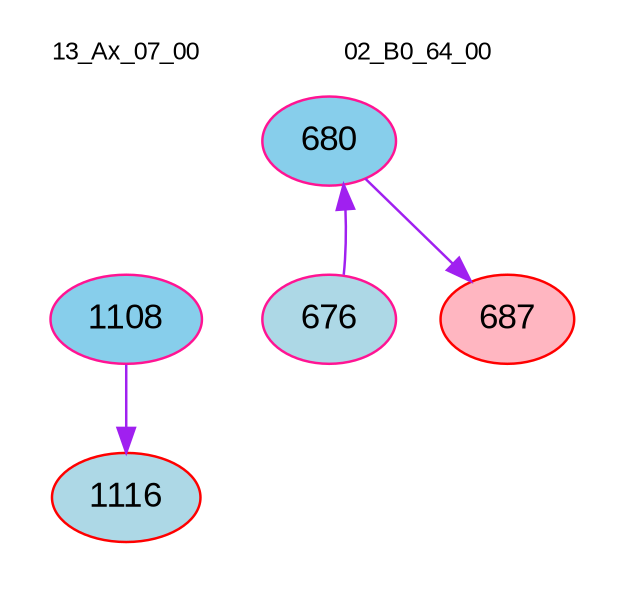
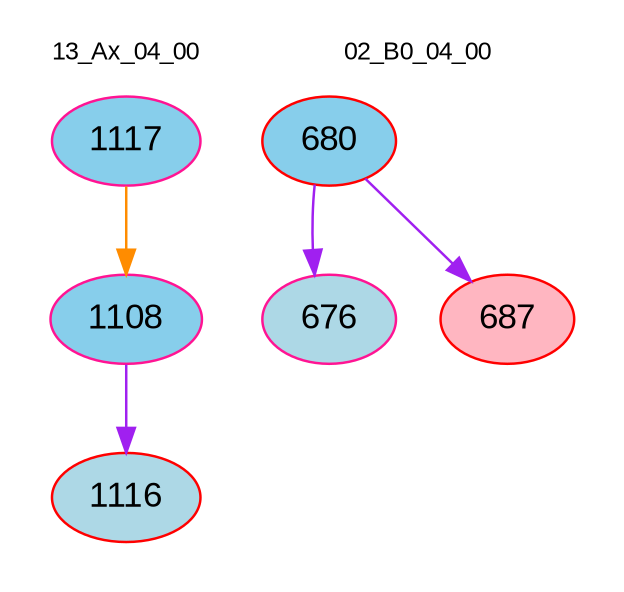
(126, 53) -> (126, 53)
(418, 53) -> (418, 53)
none -> (126, 141)
(329, 141) -> (329, 141)
(346, 242) -> (313, 217)
